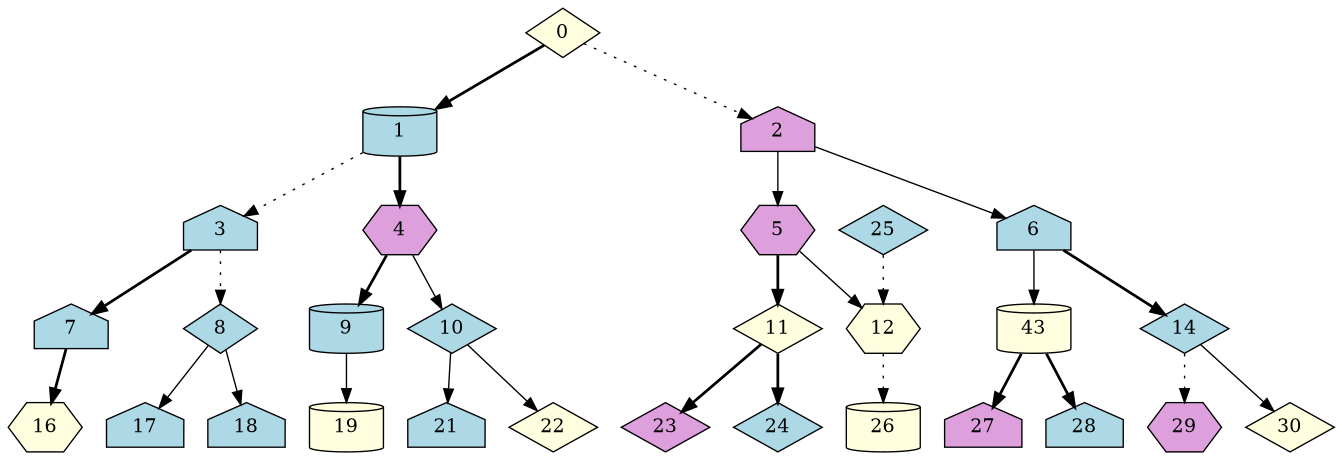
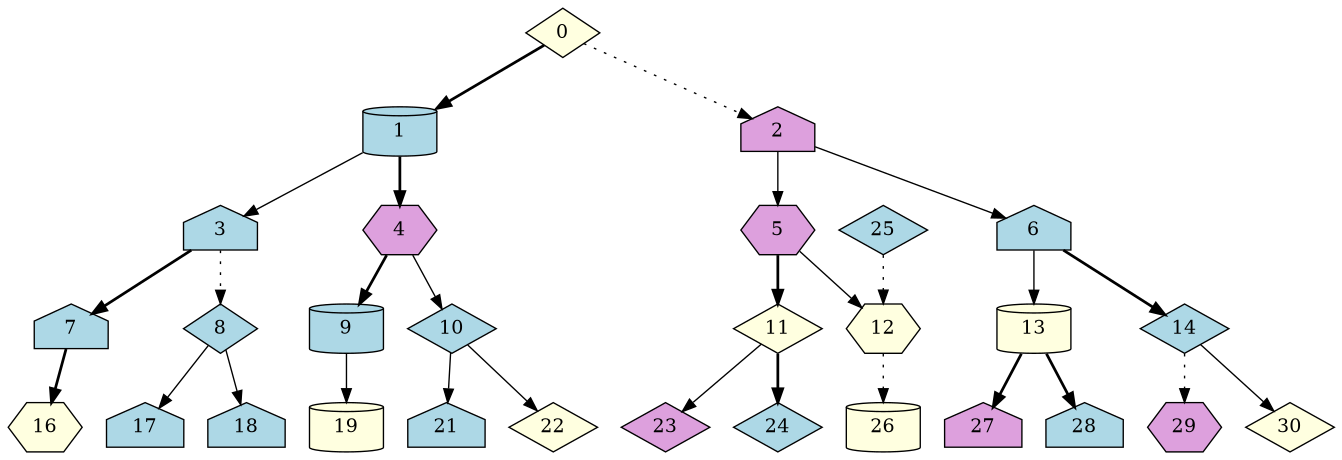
(309, 181) -> (309, 181)
(1034, 329) -> (1034, 329)
(727, 373) -> (727, 373)
